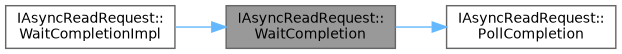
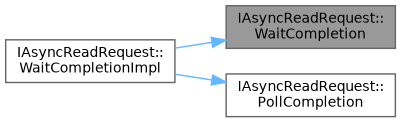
(414, 27) -> (194, 77)
